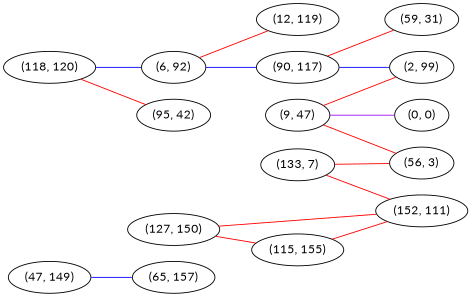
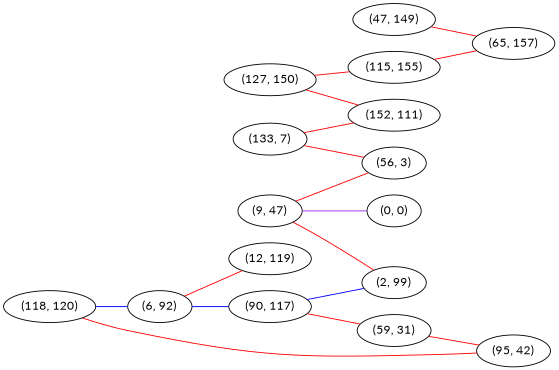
(360, 230) -> (455, 55)
(112, 277) -> (454, 31)
none -> (454, 341)
